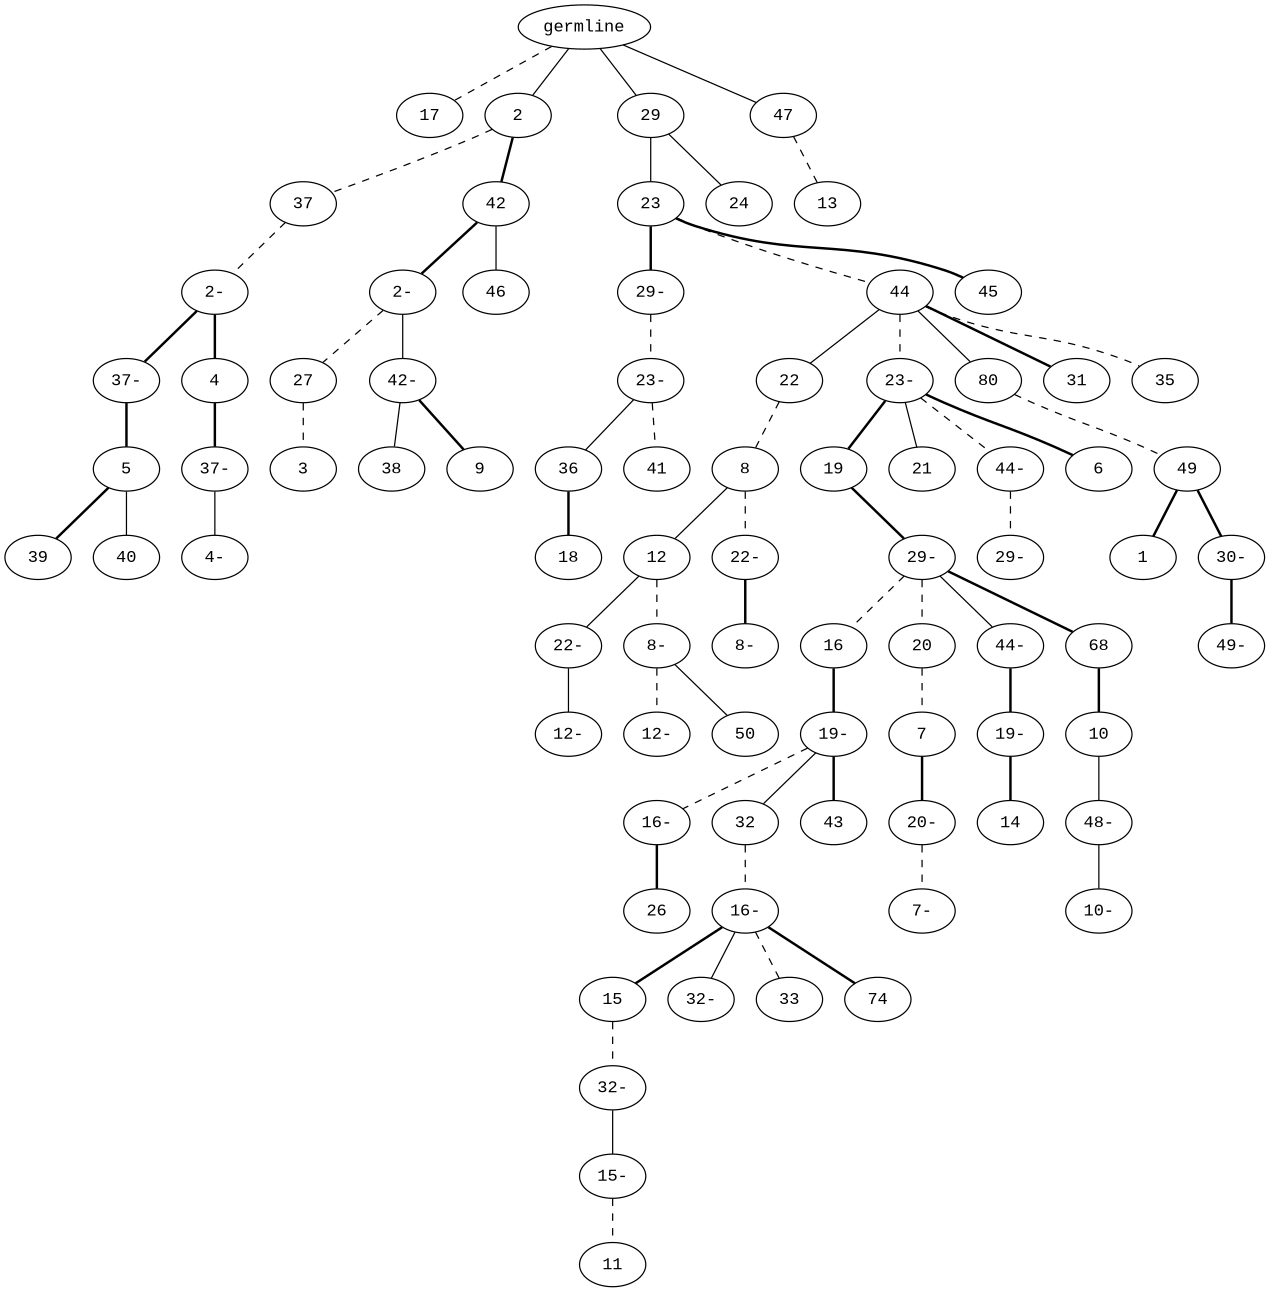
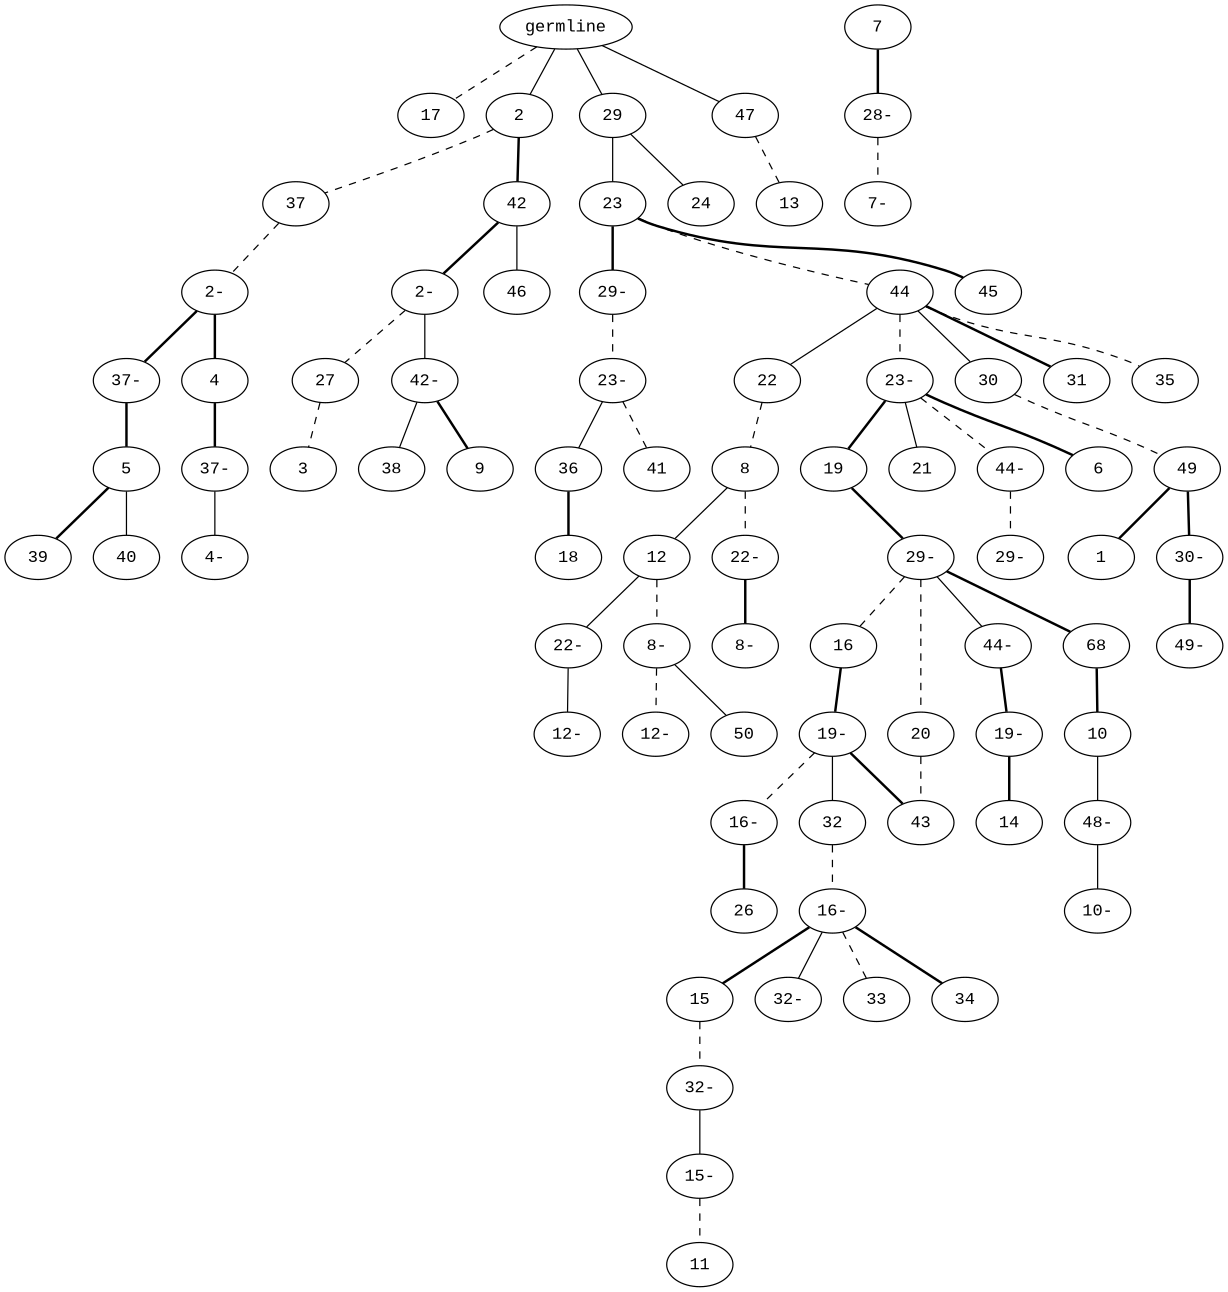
(988, 381) -> (988, 381)
(922, 690) -> (921, 779)
(922, 823) -> (878, 115)
(878, 999) -> (965, 999)
